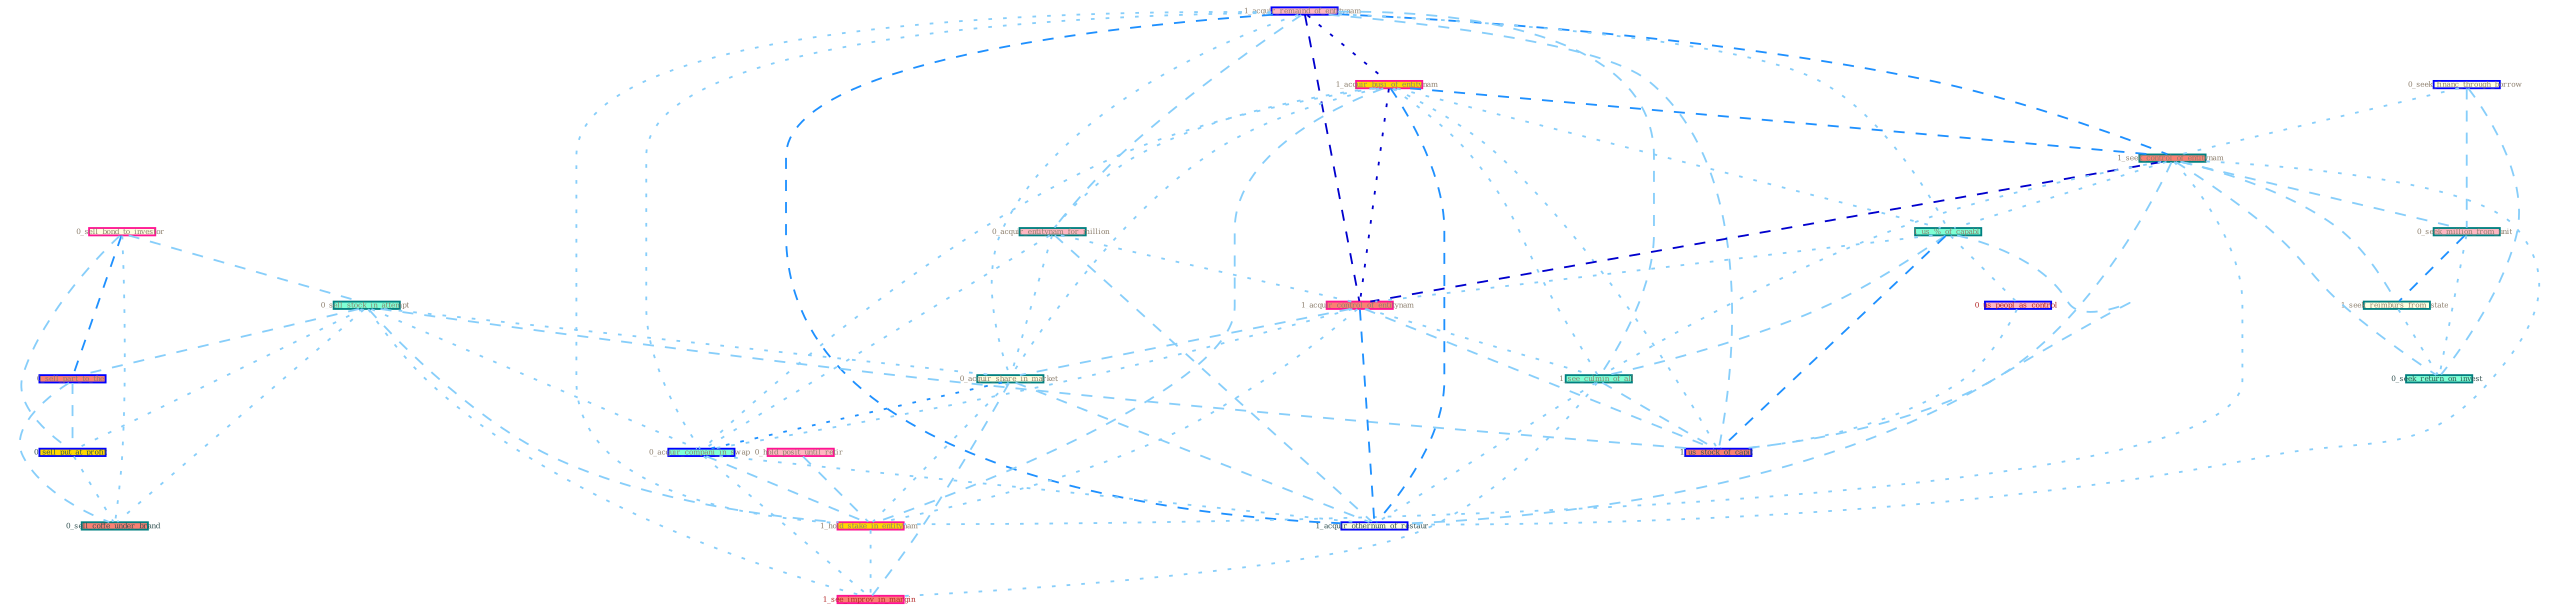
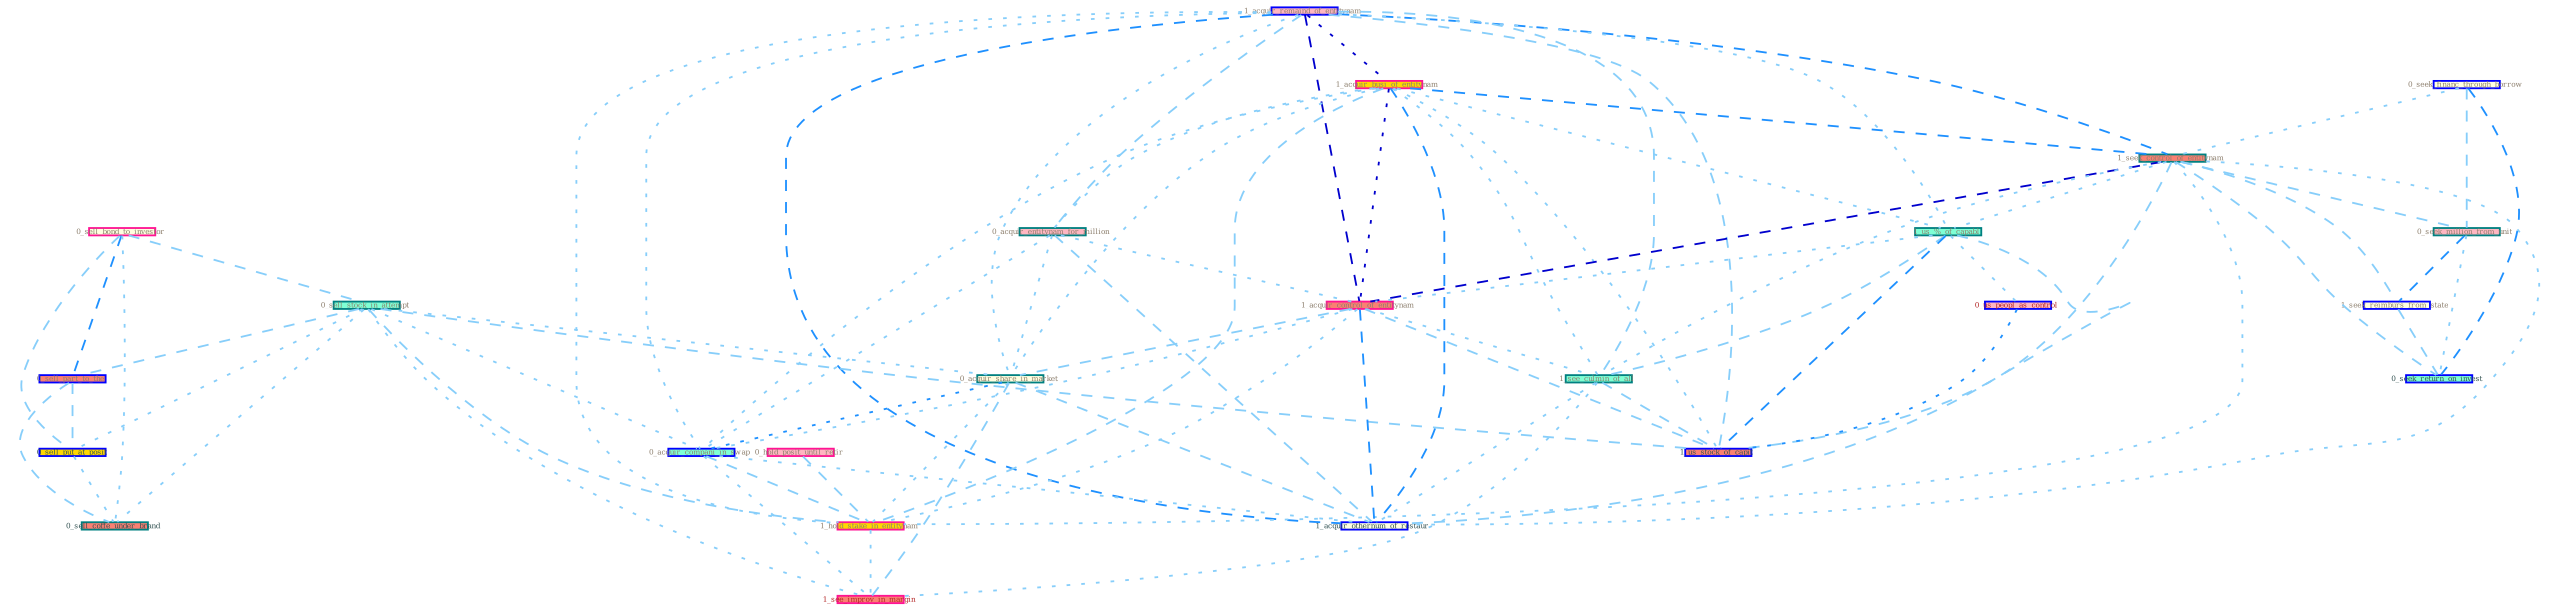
(2512, 251) -> (2512, 251)
(2397, 305) -> (2397, 305)
(2418, 342) -> (2418, 342)
(2439, 379) -> (2439, 379)
(1950, 388) -> (1950, 388)
(73, 452) -> (73, 452)
